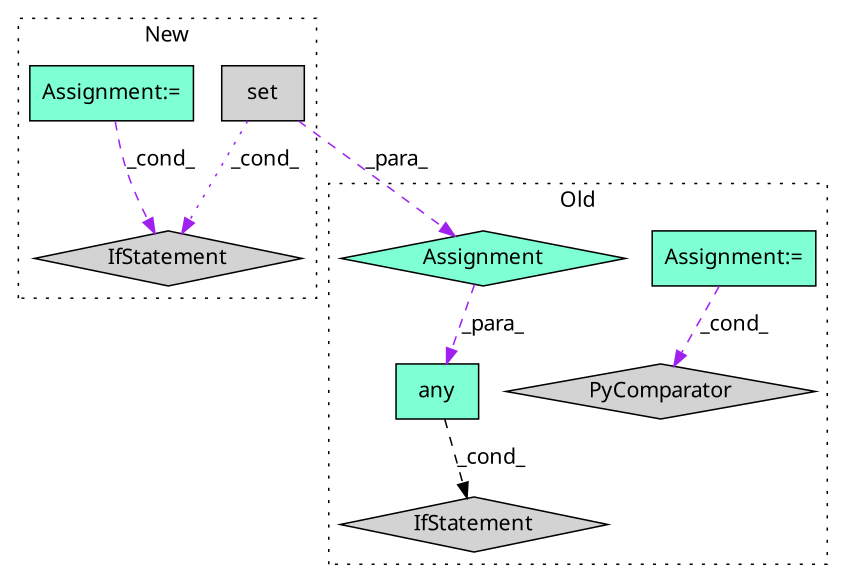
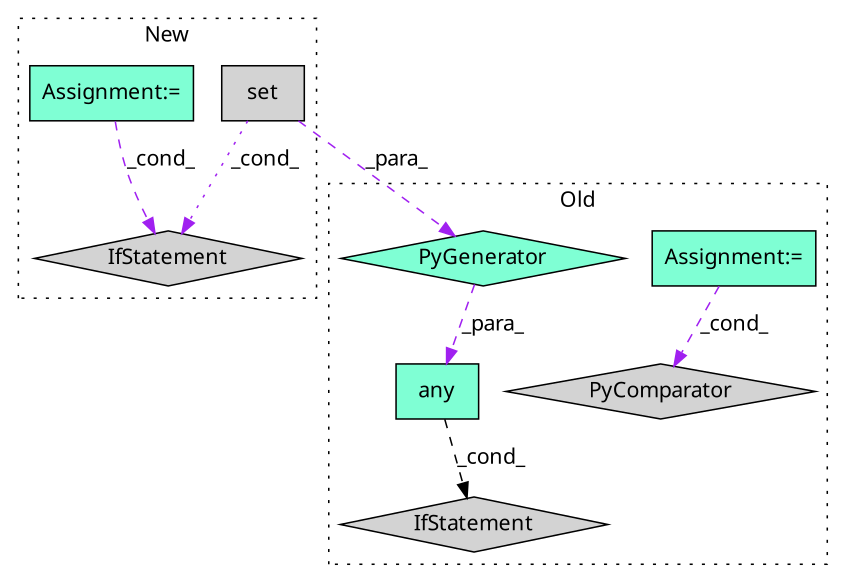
(483, 258) -> (483, 258)
